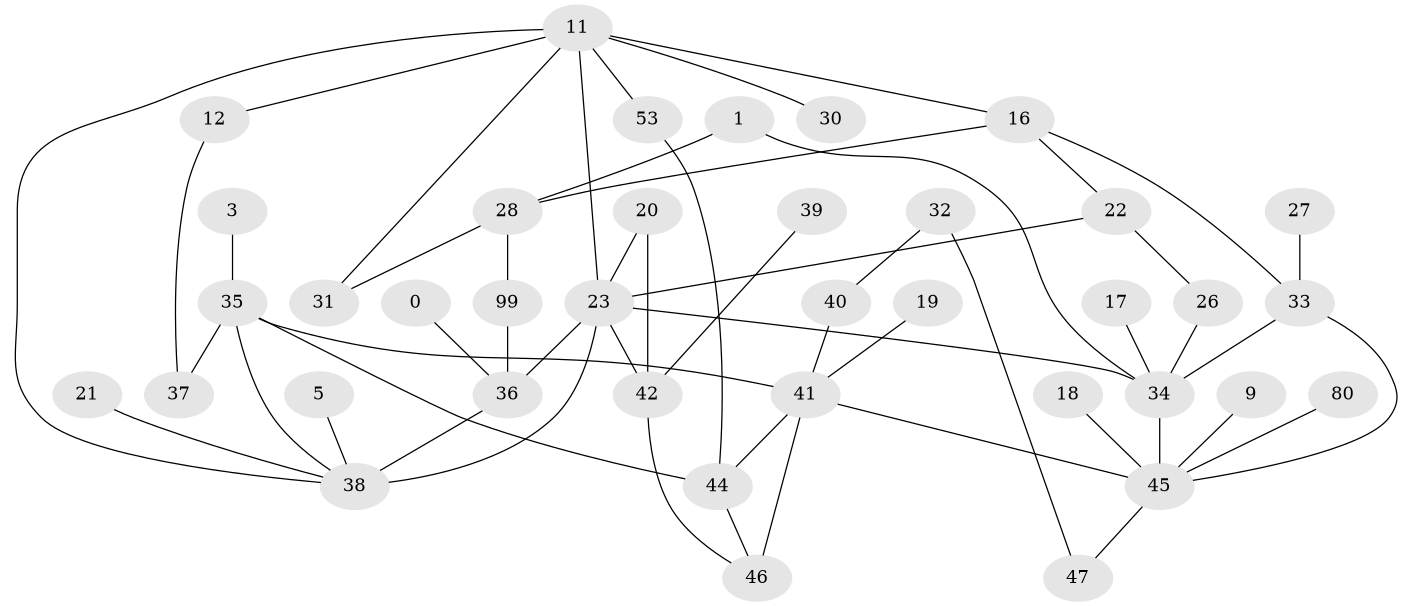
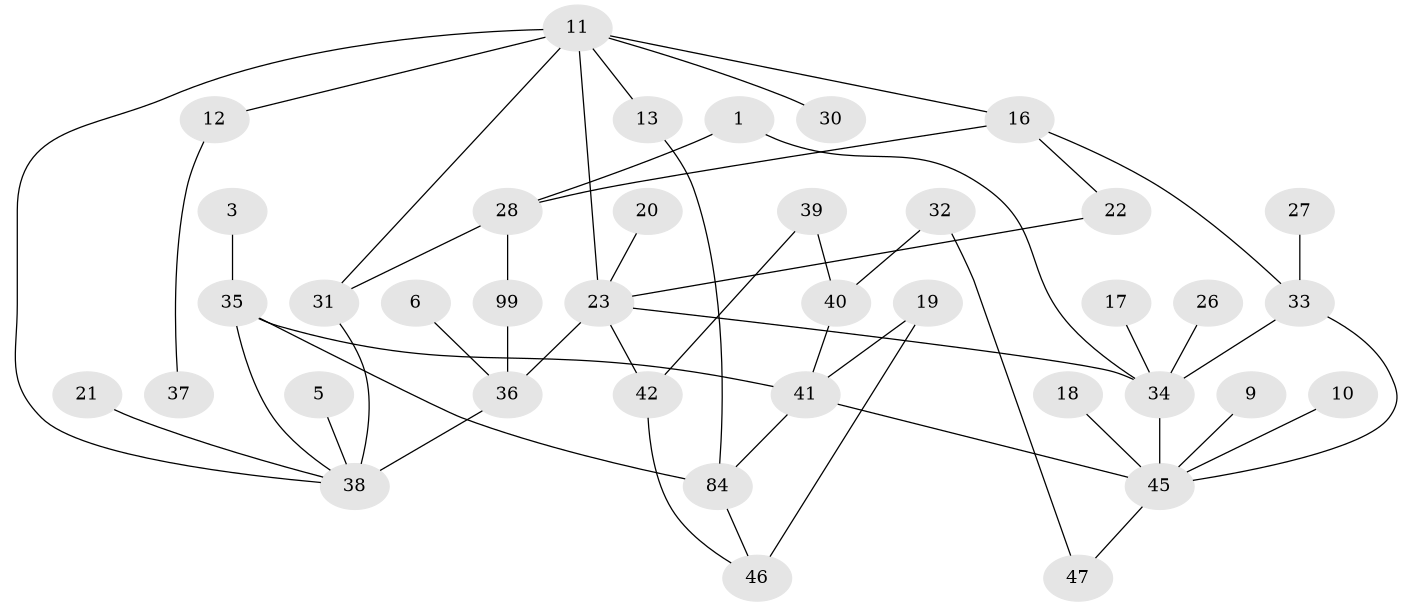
(648, 120) -> (648, 120)
none -> (824, 255)
(1162, 257) -> none
(416, 303) -> (416, 303)
(648, 320) -> none
(206, 349) -> none
(1343, 395) -> (1343, 395)
(534, 433) -> (368, 391)
(718, 487) -> (718, 487)
(781, 487) -> (843, 441)
